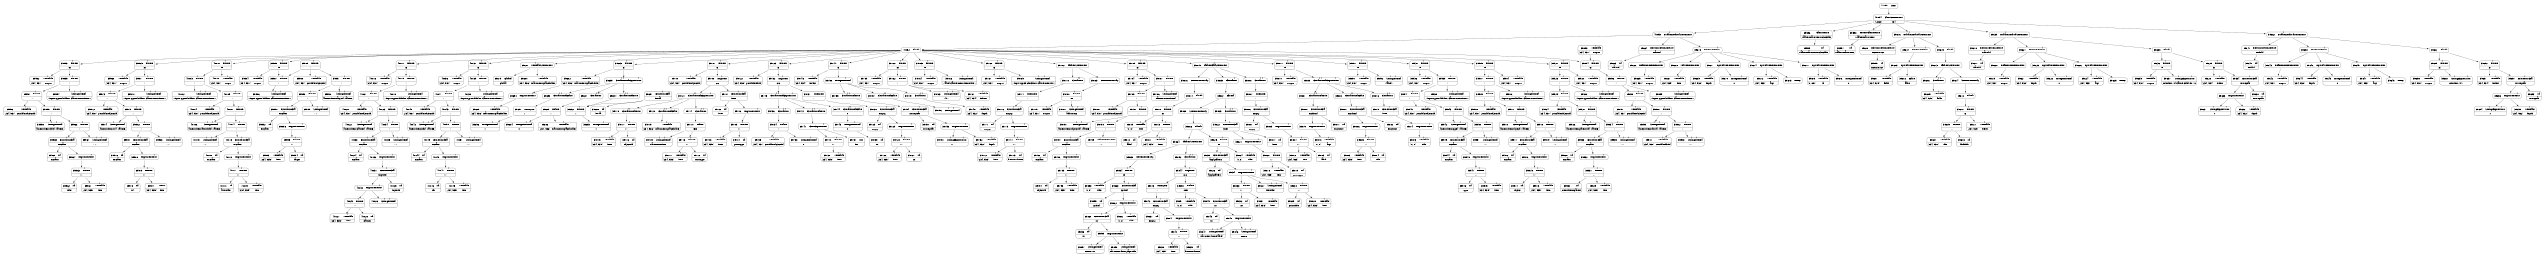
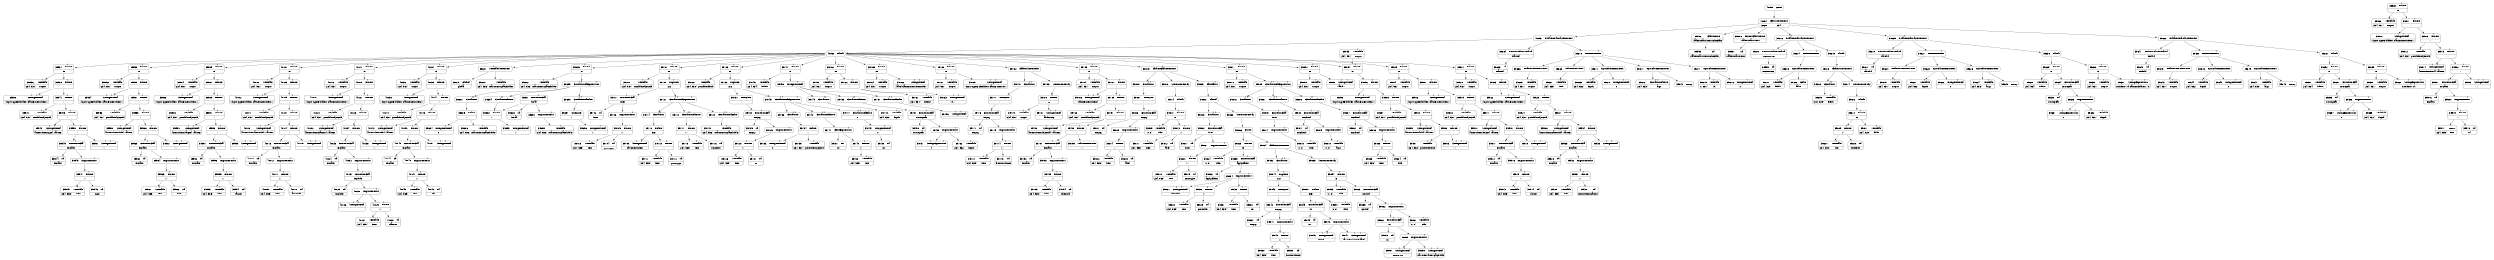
(529, 54) -> none
(295, 73) -> (214, 91)
(1772, 79) -> (1659, 82)
(547, 89) -> (538, 107)
